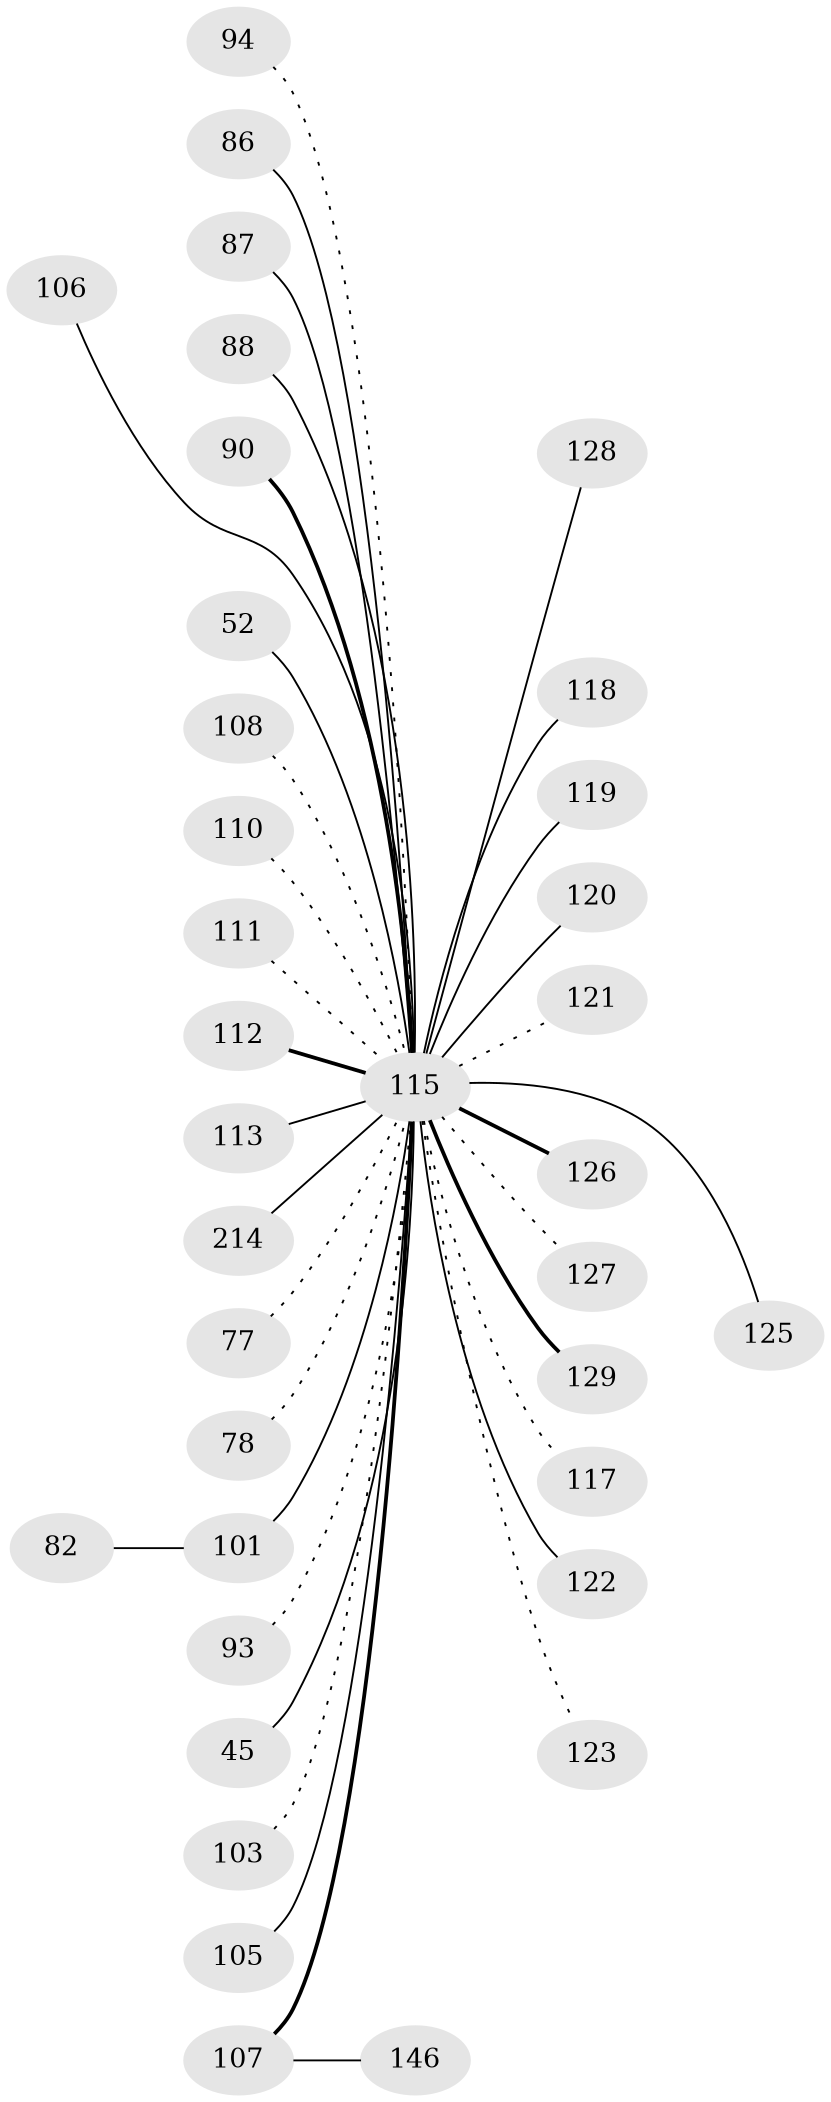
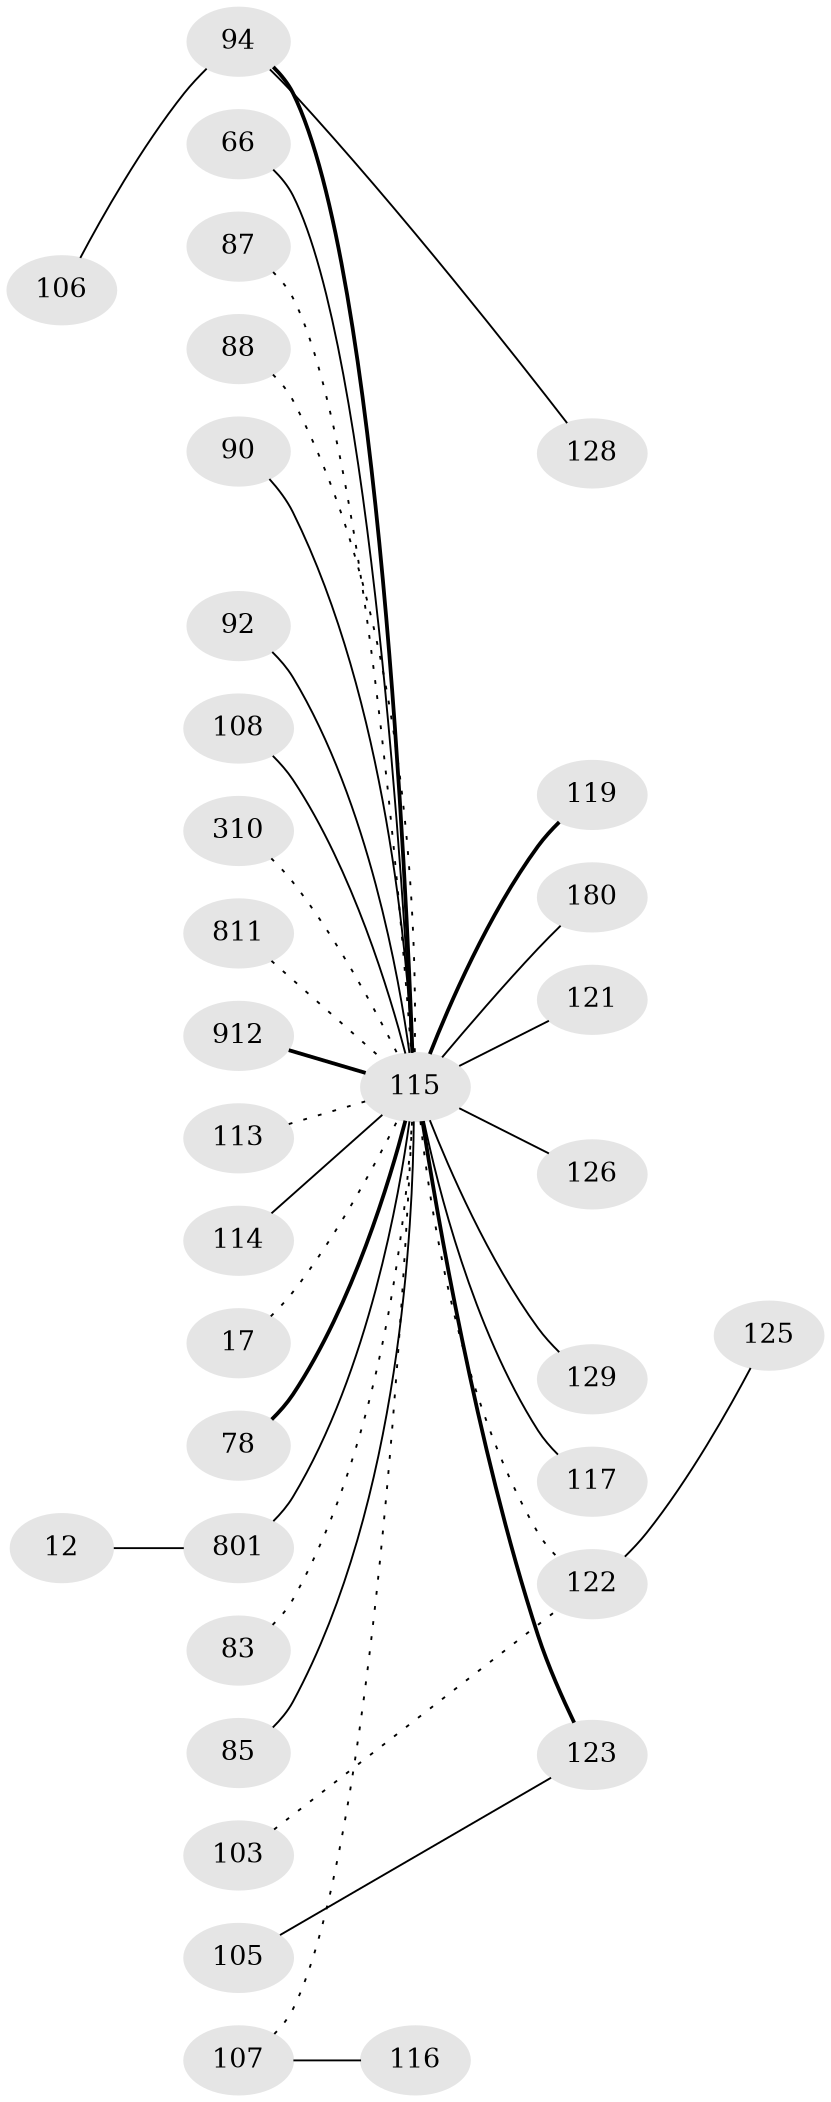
(239, 144) -> (239, 144)
(372, 477) -> (372, 477)
(344, 478) -> (344, 478)
(322, 624) -> (138, 159)
(239, 626) -> (239, 626)
(338, 627) -> (371, 742)
(592, 692) -> none
(388, 703) -> (388, 703)
(503, 770) -> (423, 243)
(239, 831) -> (239, 831)
(592, 897) -> (592, 897)
(354, 898) -> (354, 898)
(239, 933) -> (239, 933)
(485, 933) -> (485, 933)
(239, 1036) -> (239, 1036)
(504, 1043) -> (504, 1043)
(327, 1113) -> (327, 1113)
(504, 1131) -> (504, 1131)
(658, 1133) -> (694, 1466)
(239, 1241) -> (239, 1241)
(485, 1242) -> (485, 1242)
(353, 1277) -> (353, 1277)
(592, 1277) -> none
(474, 1295) -> (474, 1295)
(239, 1343) -> (239, 1343)
(489, 1457) -> (489, 1457)
(501, 1457) -> (501, 1457)
(62, 1548) -> (62, 1548)
(239, 1548) -> (239, 1548)
(348, 1607) -> (416, 1720)
(374, 1608) -> (377, 1585)
(362, 1616) -> (416, 1856)
(239, 1651) -> (239, 1651)
(239, 1753) -> (239, 1753)
(415, 2060) -> (415, 2060)
